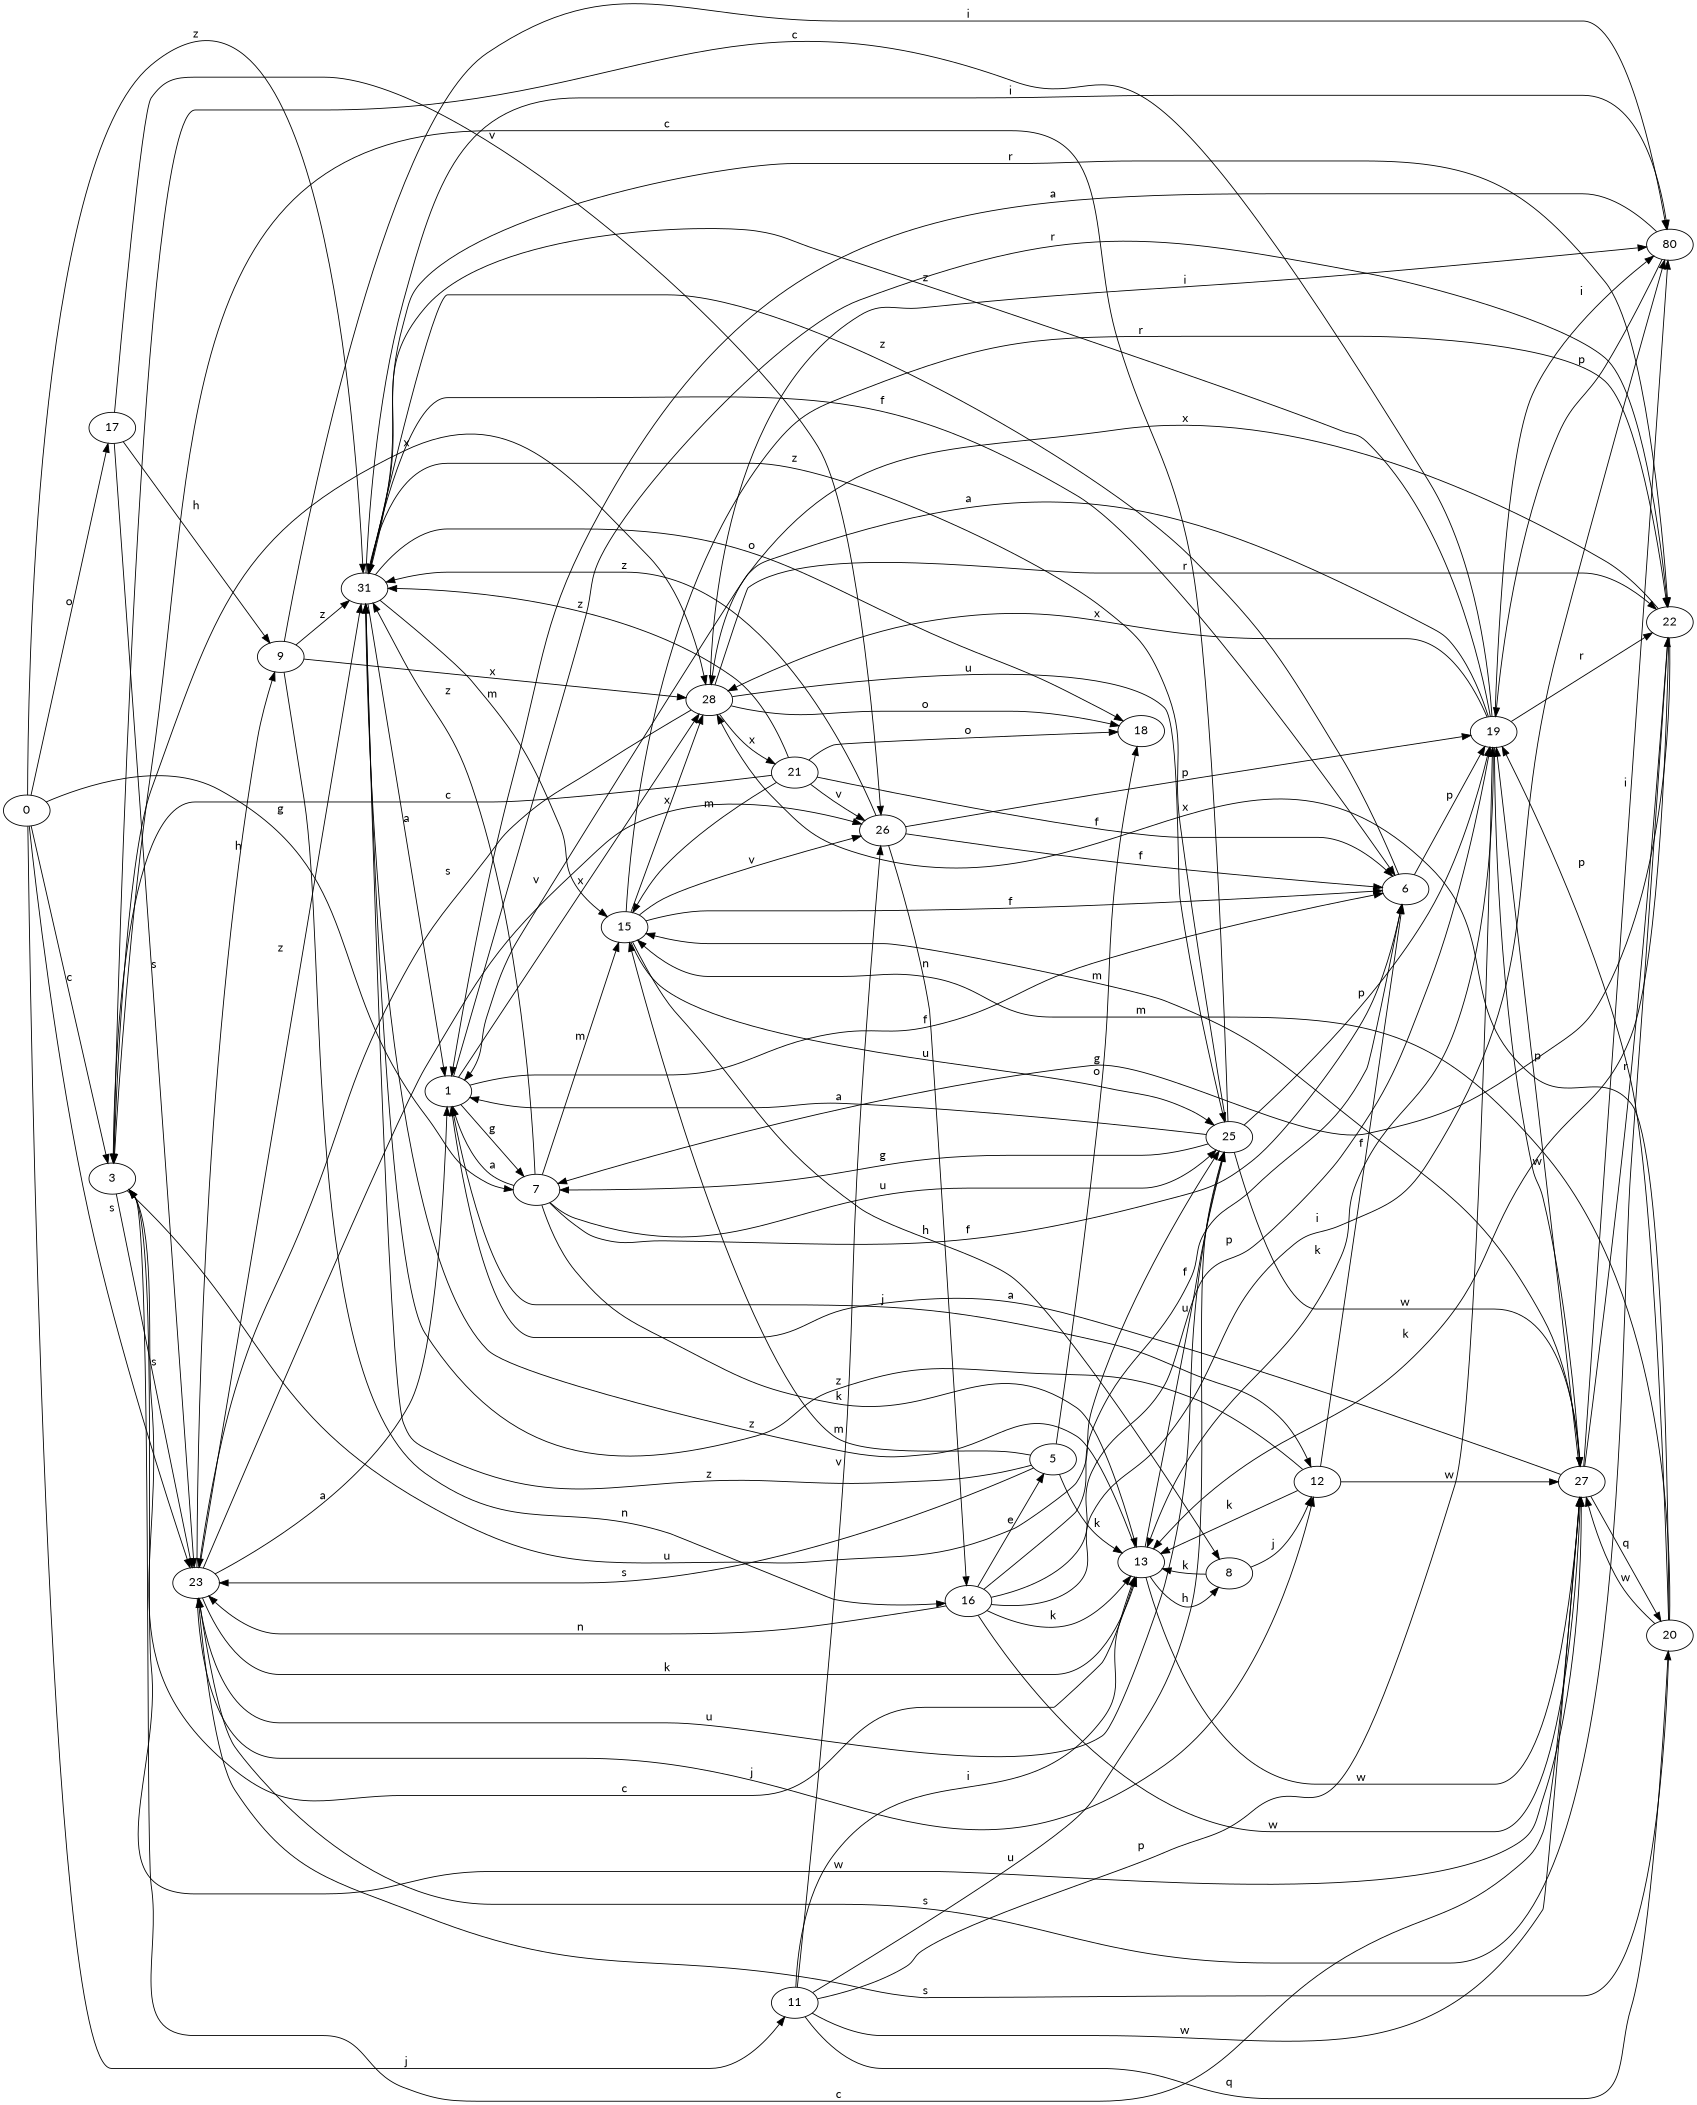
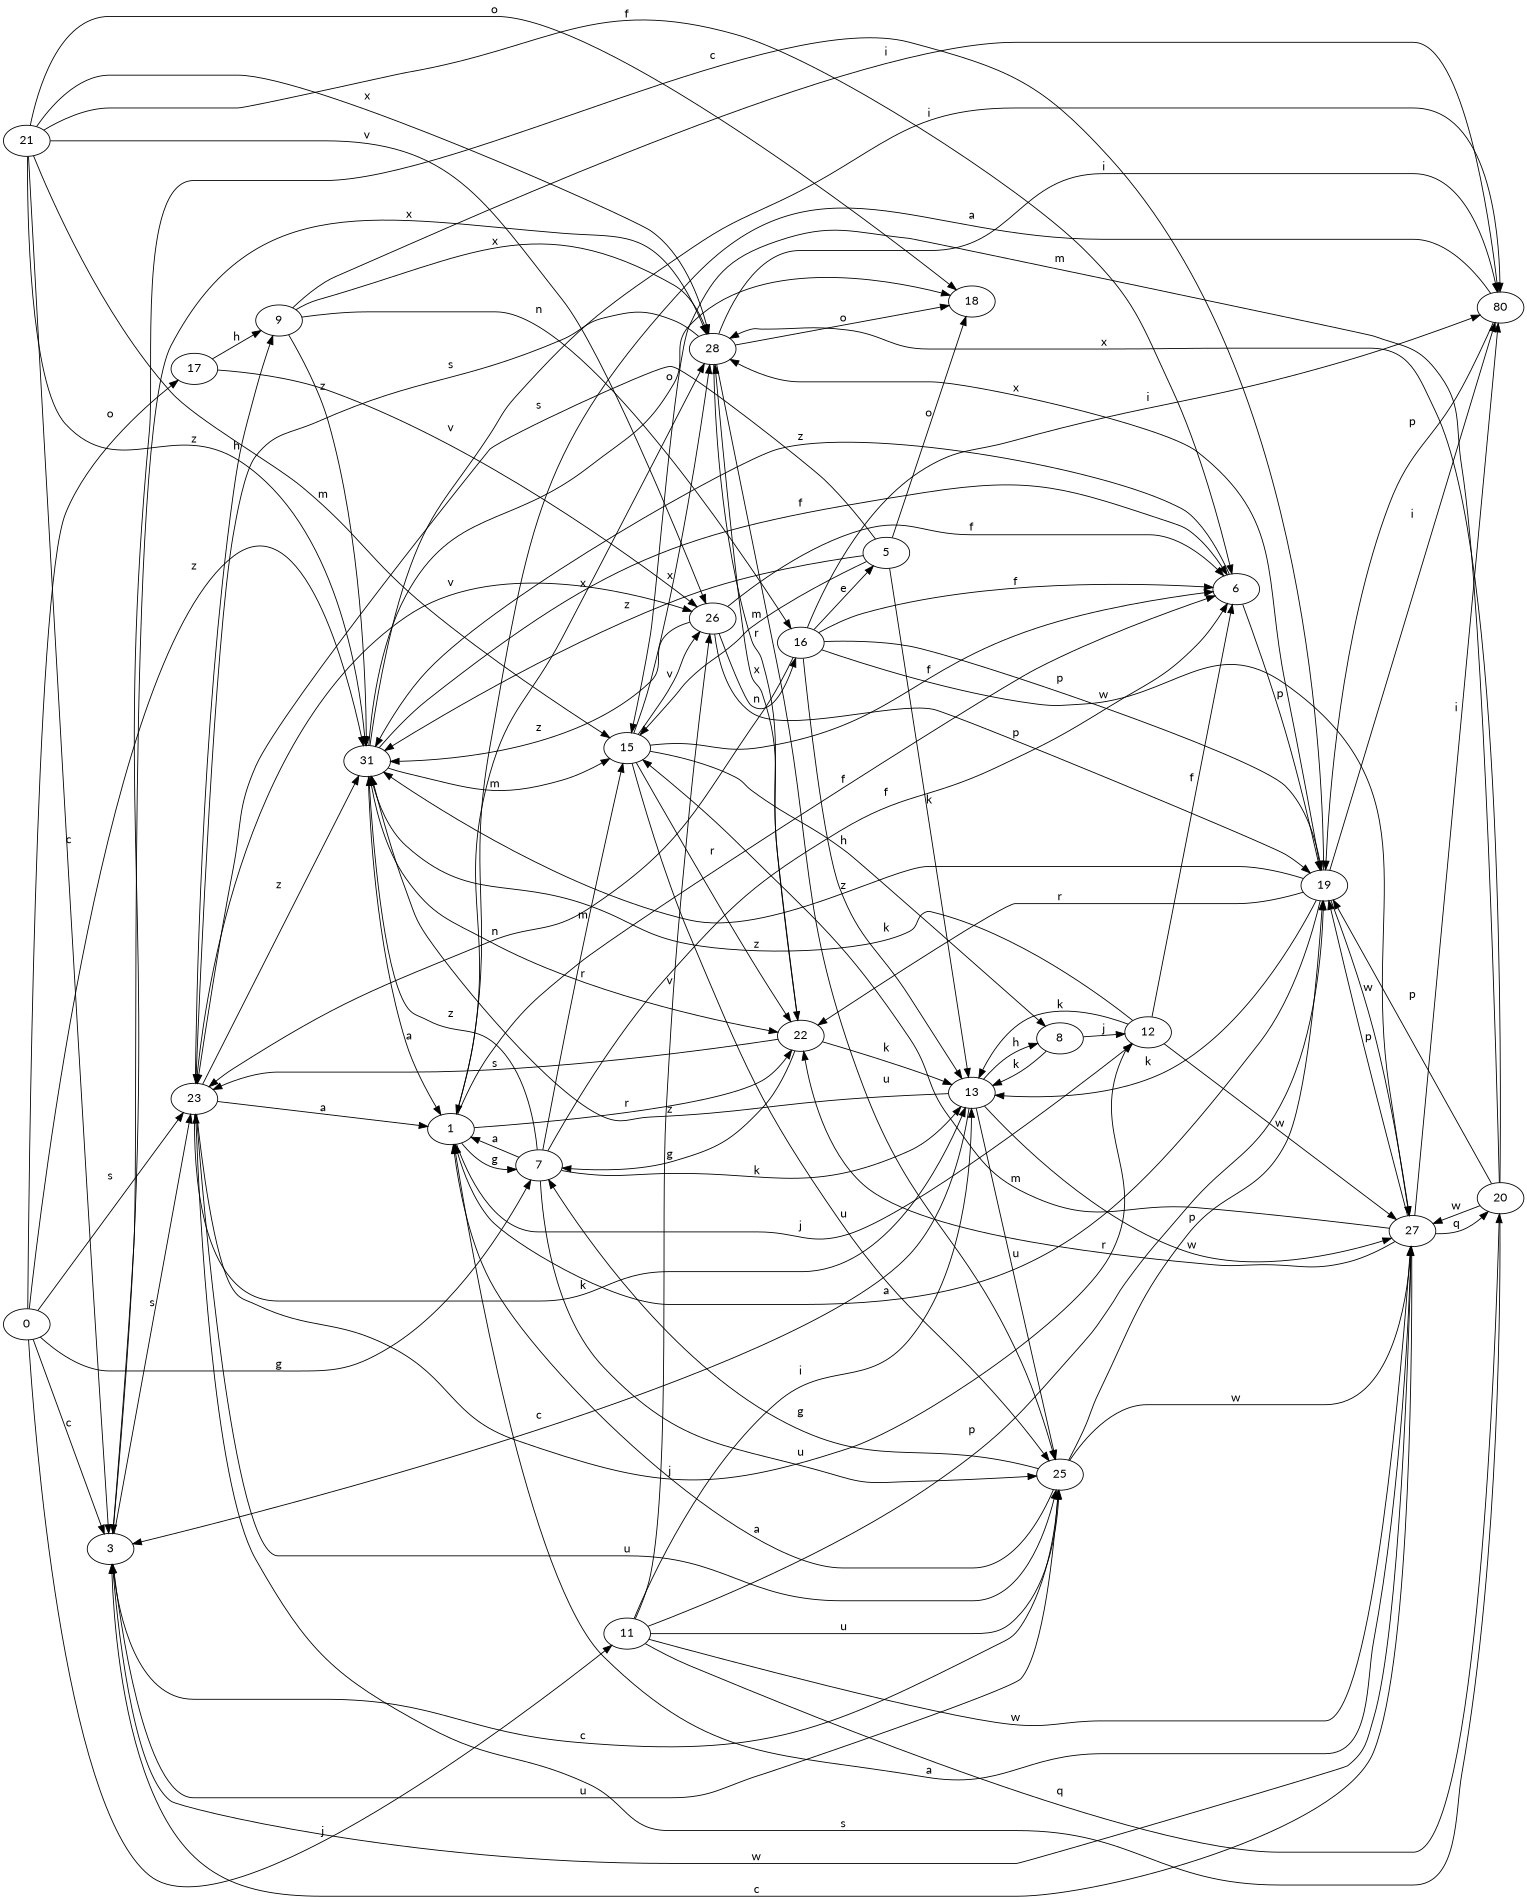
(981, 537) -> none
(741, 740) -> (398, 121)
(154, 1001) -> none
